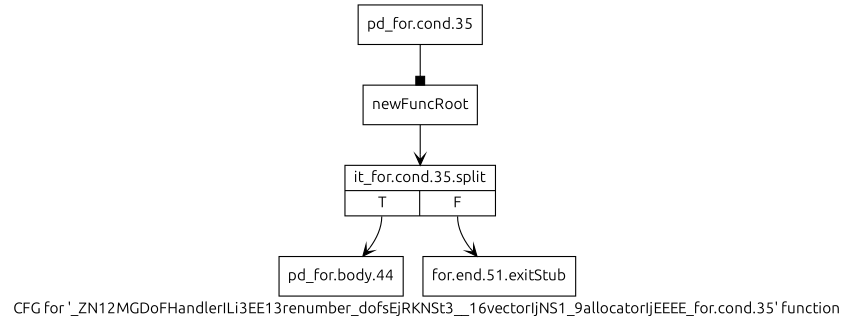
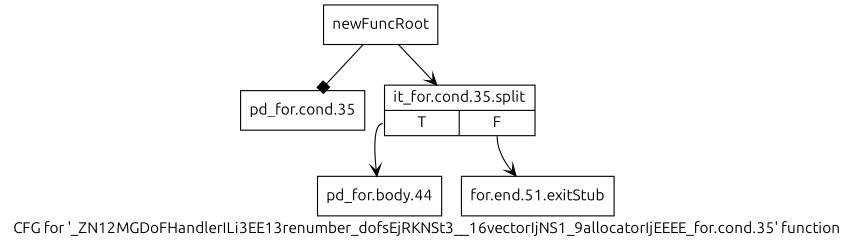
(420, 59) -> (345, 64)
